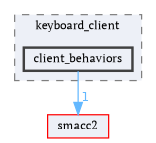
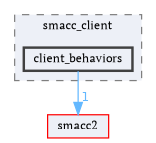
(78, 26) -> (78, 26)
